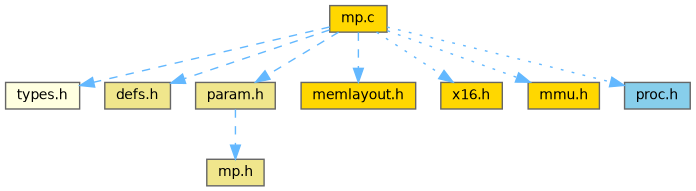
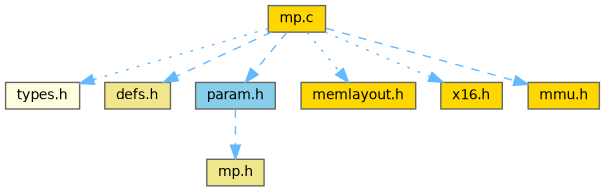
(358, 50) -> (323, 52)
(452, 54) -> (420, 54)
(212, 55) -> (181, 54)
(235, 96) -> (235, 96)
(657, 96) -> none
